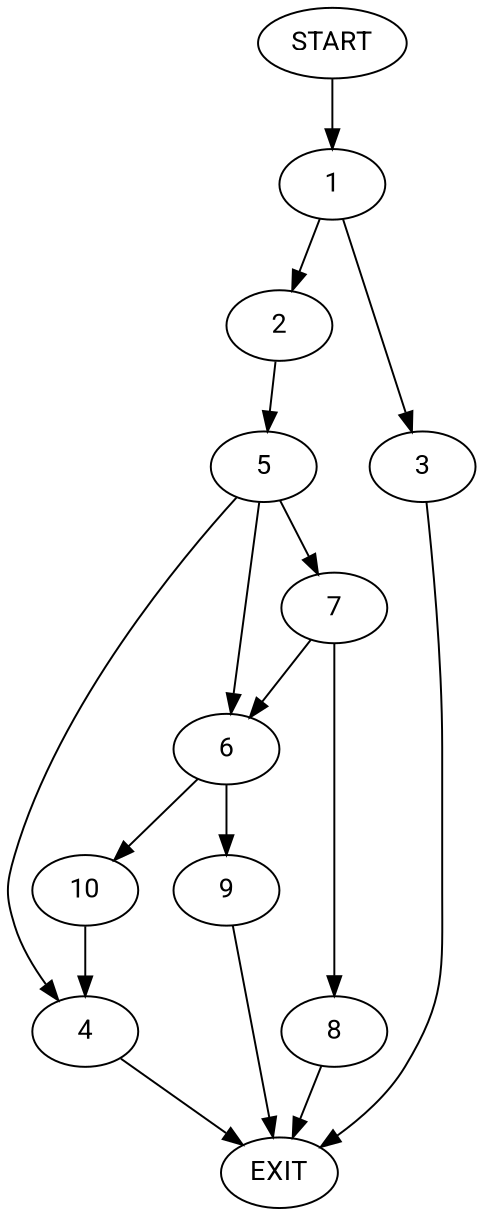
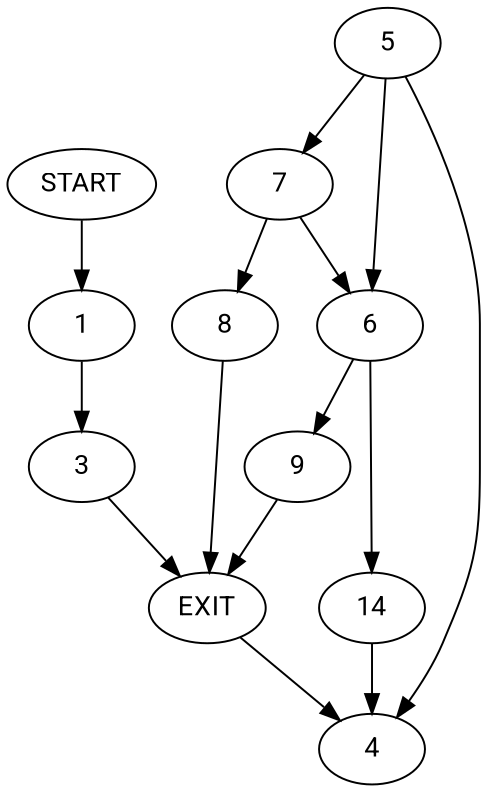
(279, 326) -> none
(85, 890) -> (372, 608)
(173, 1096) -> (282, 672)
